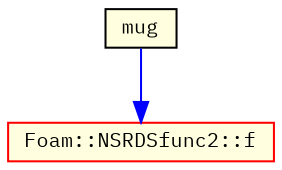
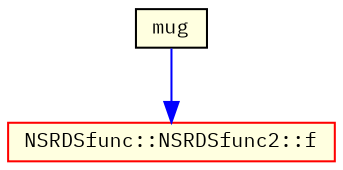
(141, 142) -> (171, 142)
